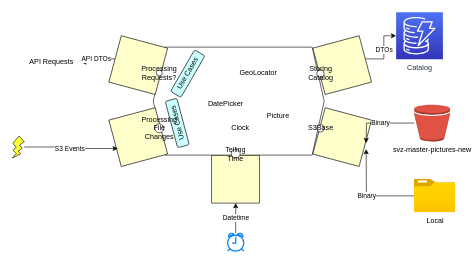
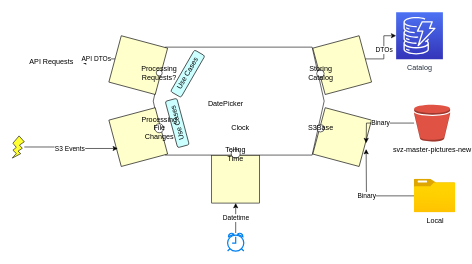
(258, 73) -> none
(278, 116) -> none
